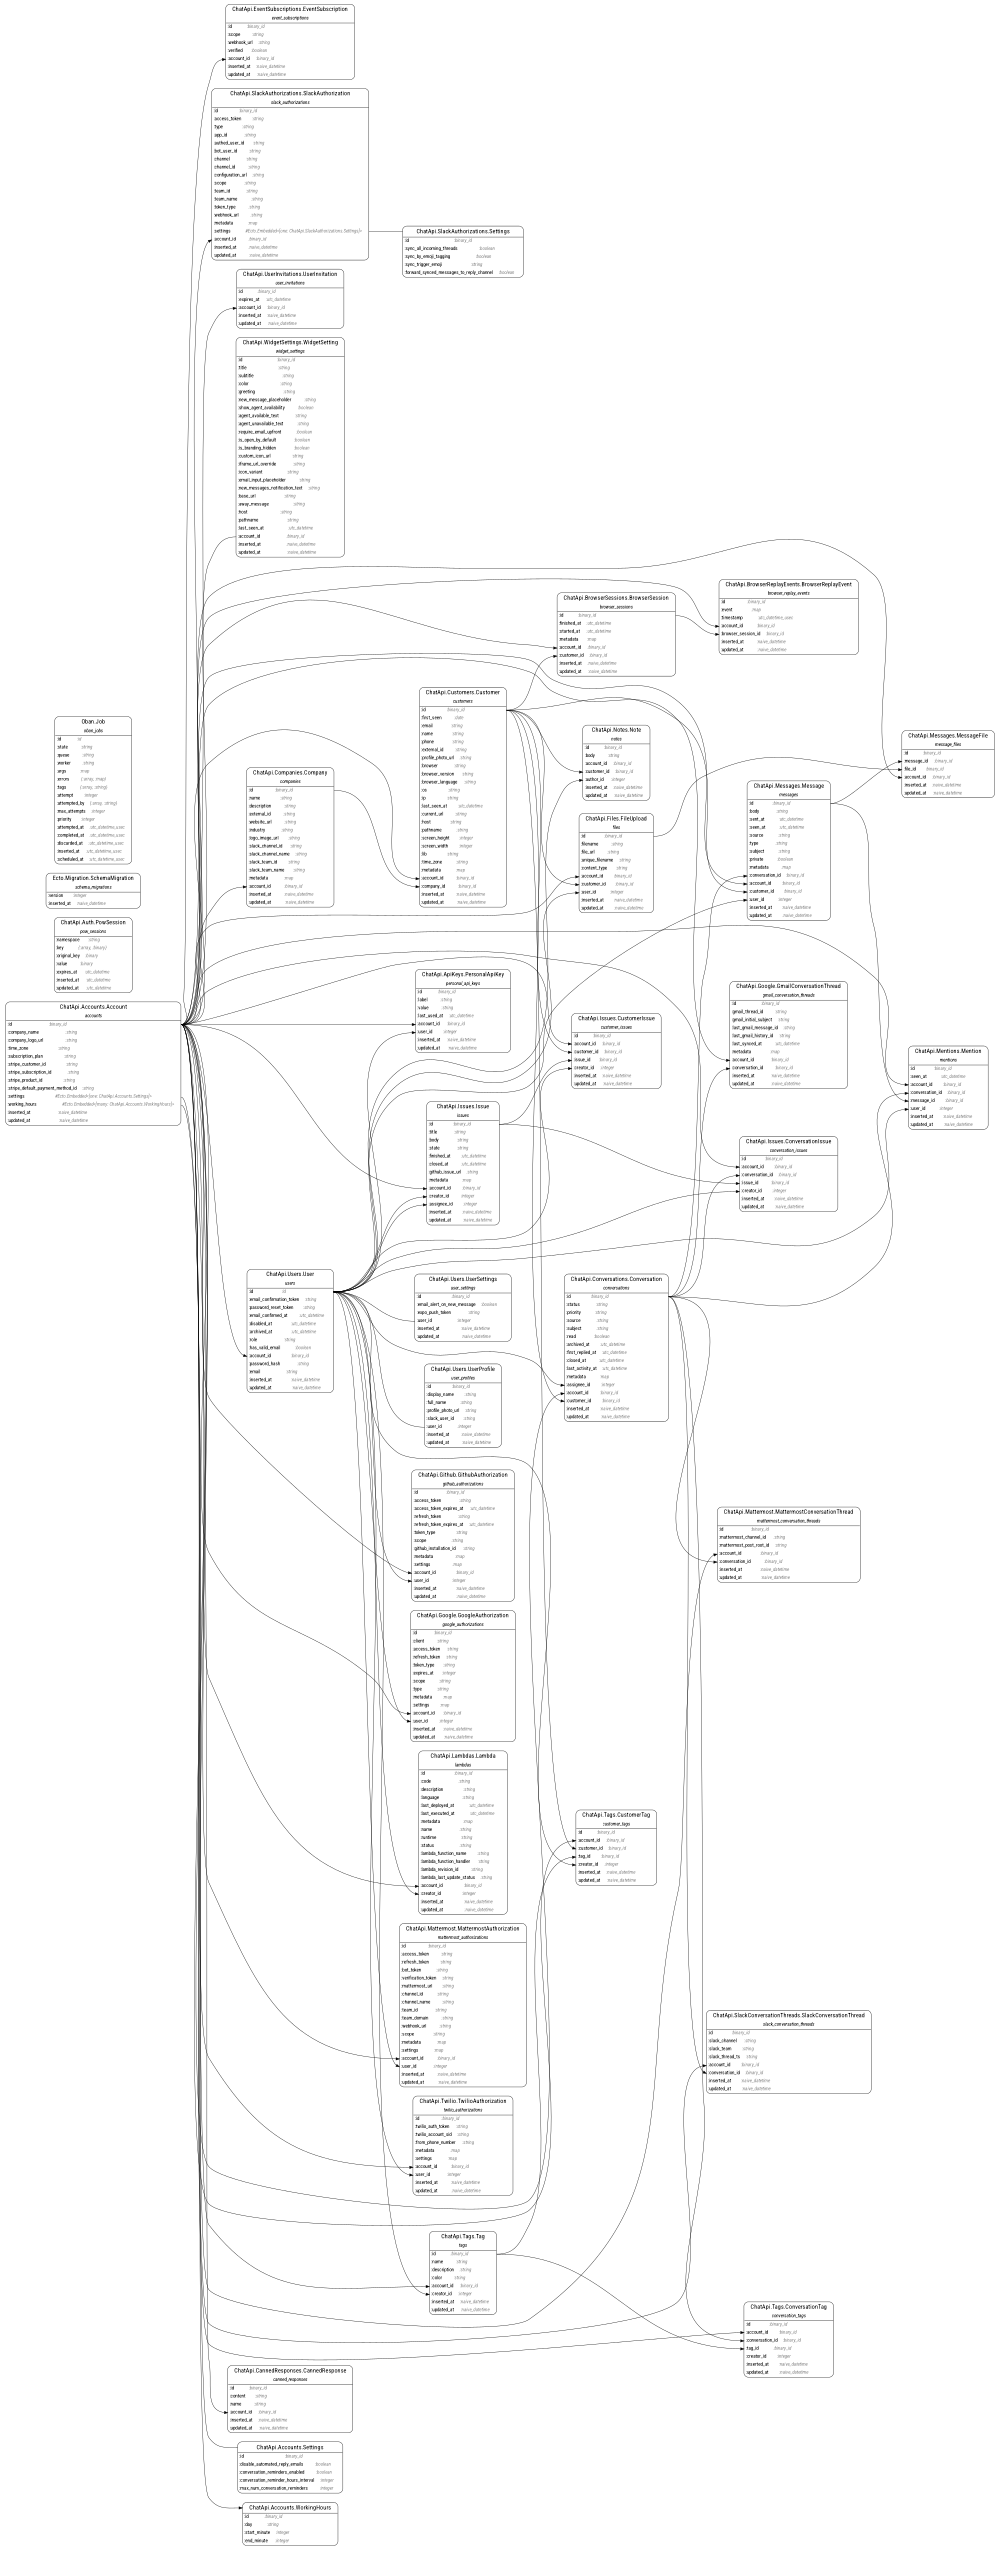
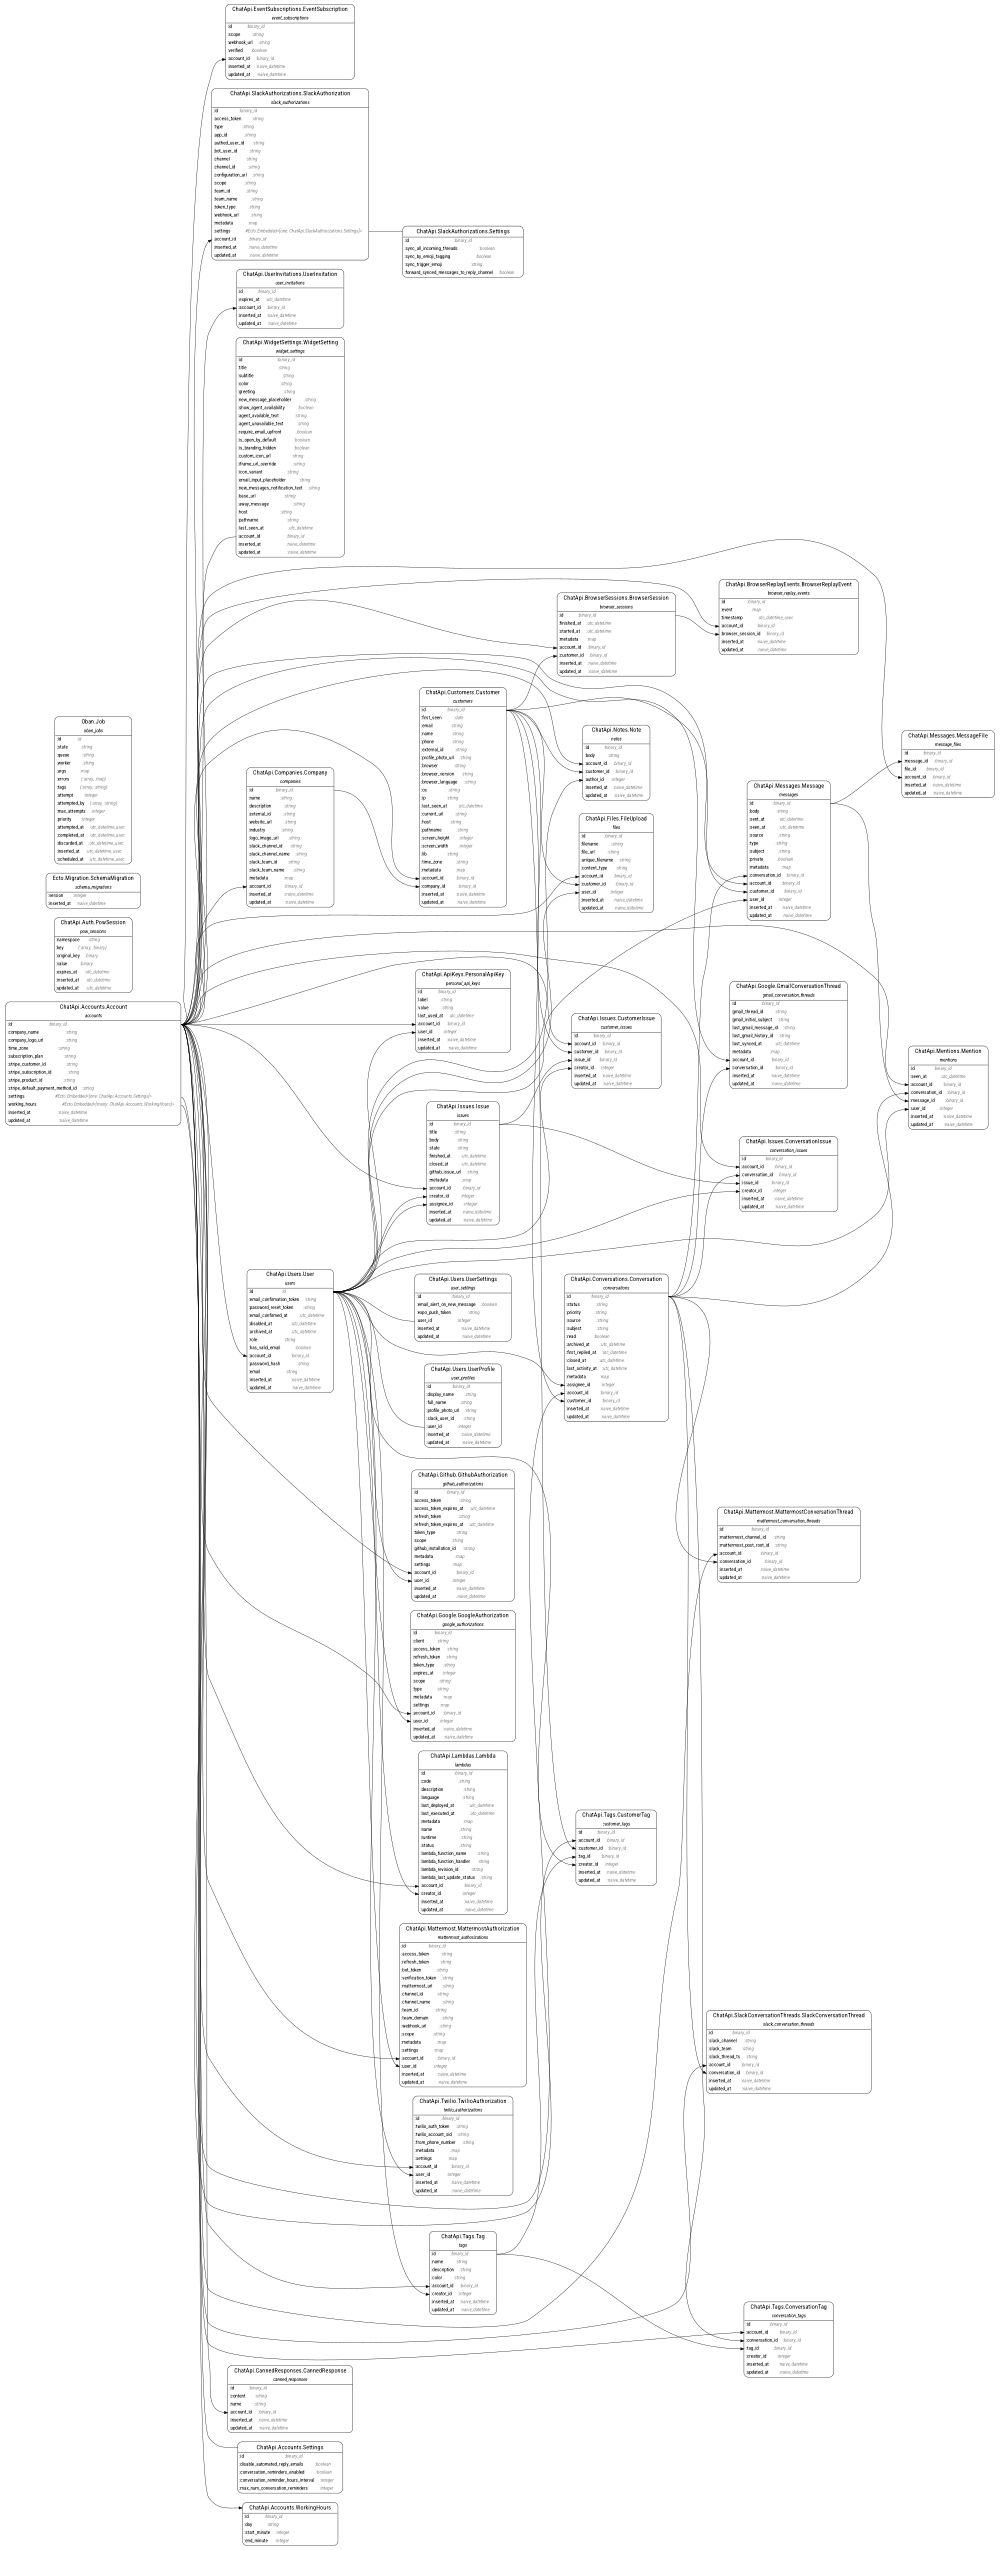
none -> (269, 704)
(758, 759) -> none
